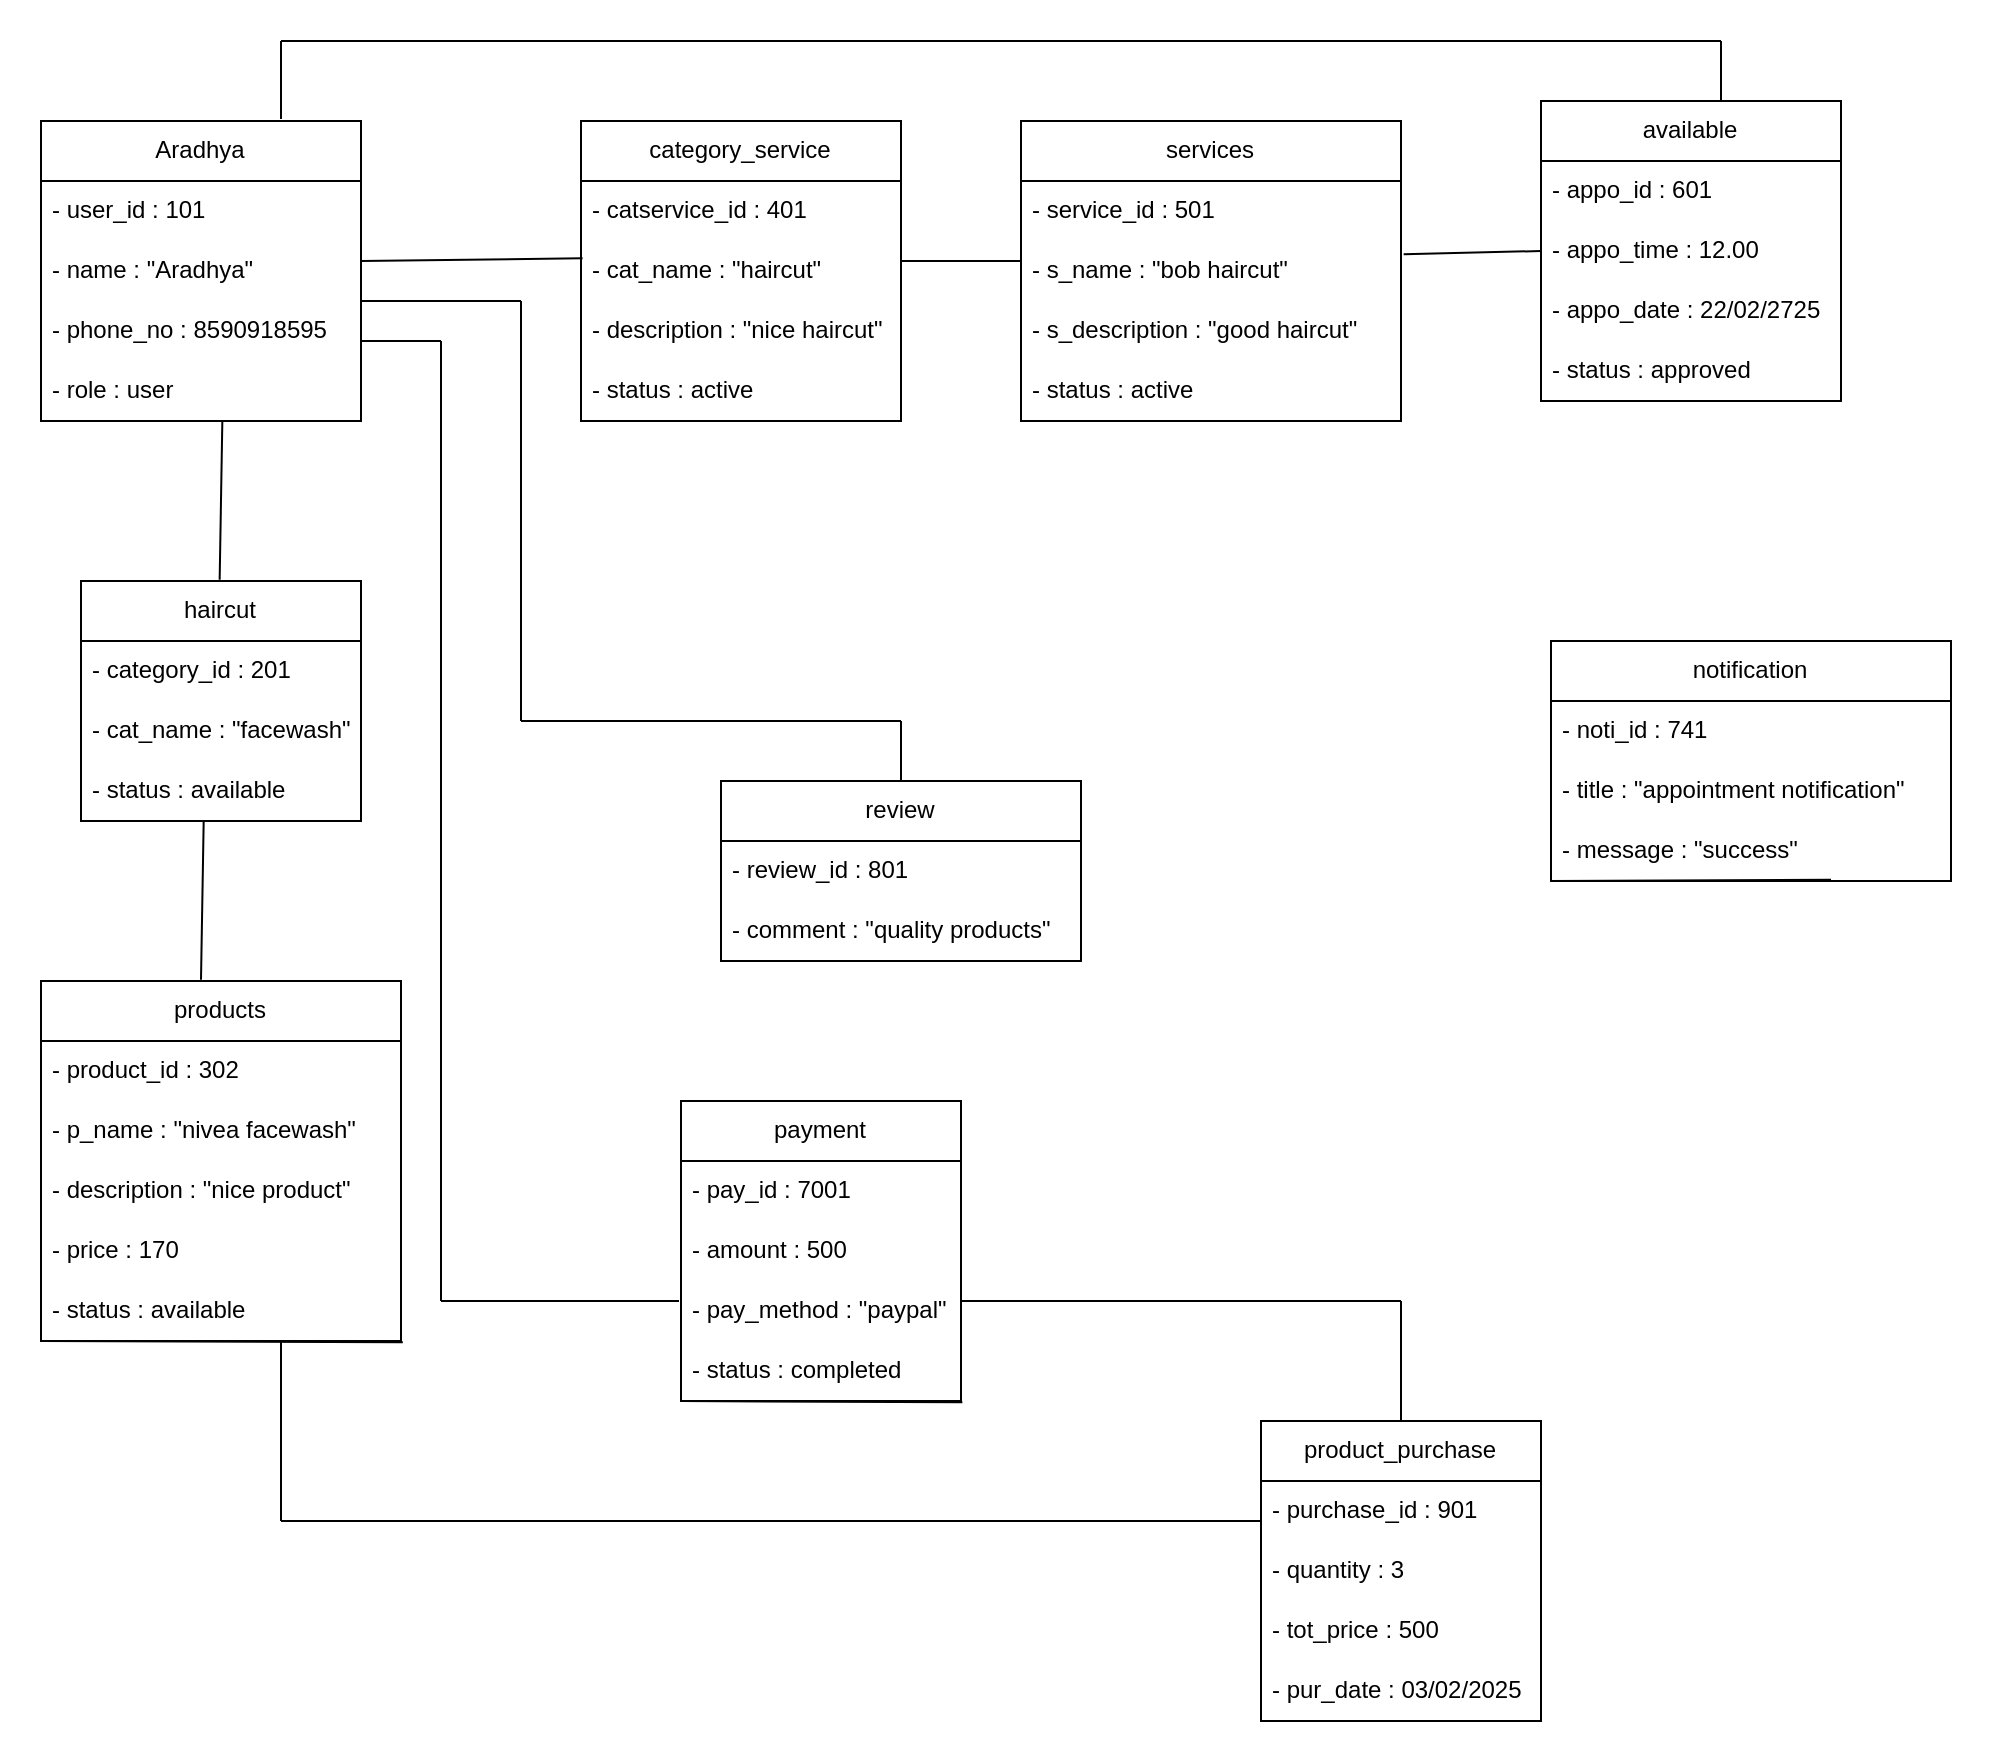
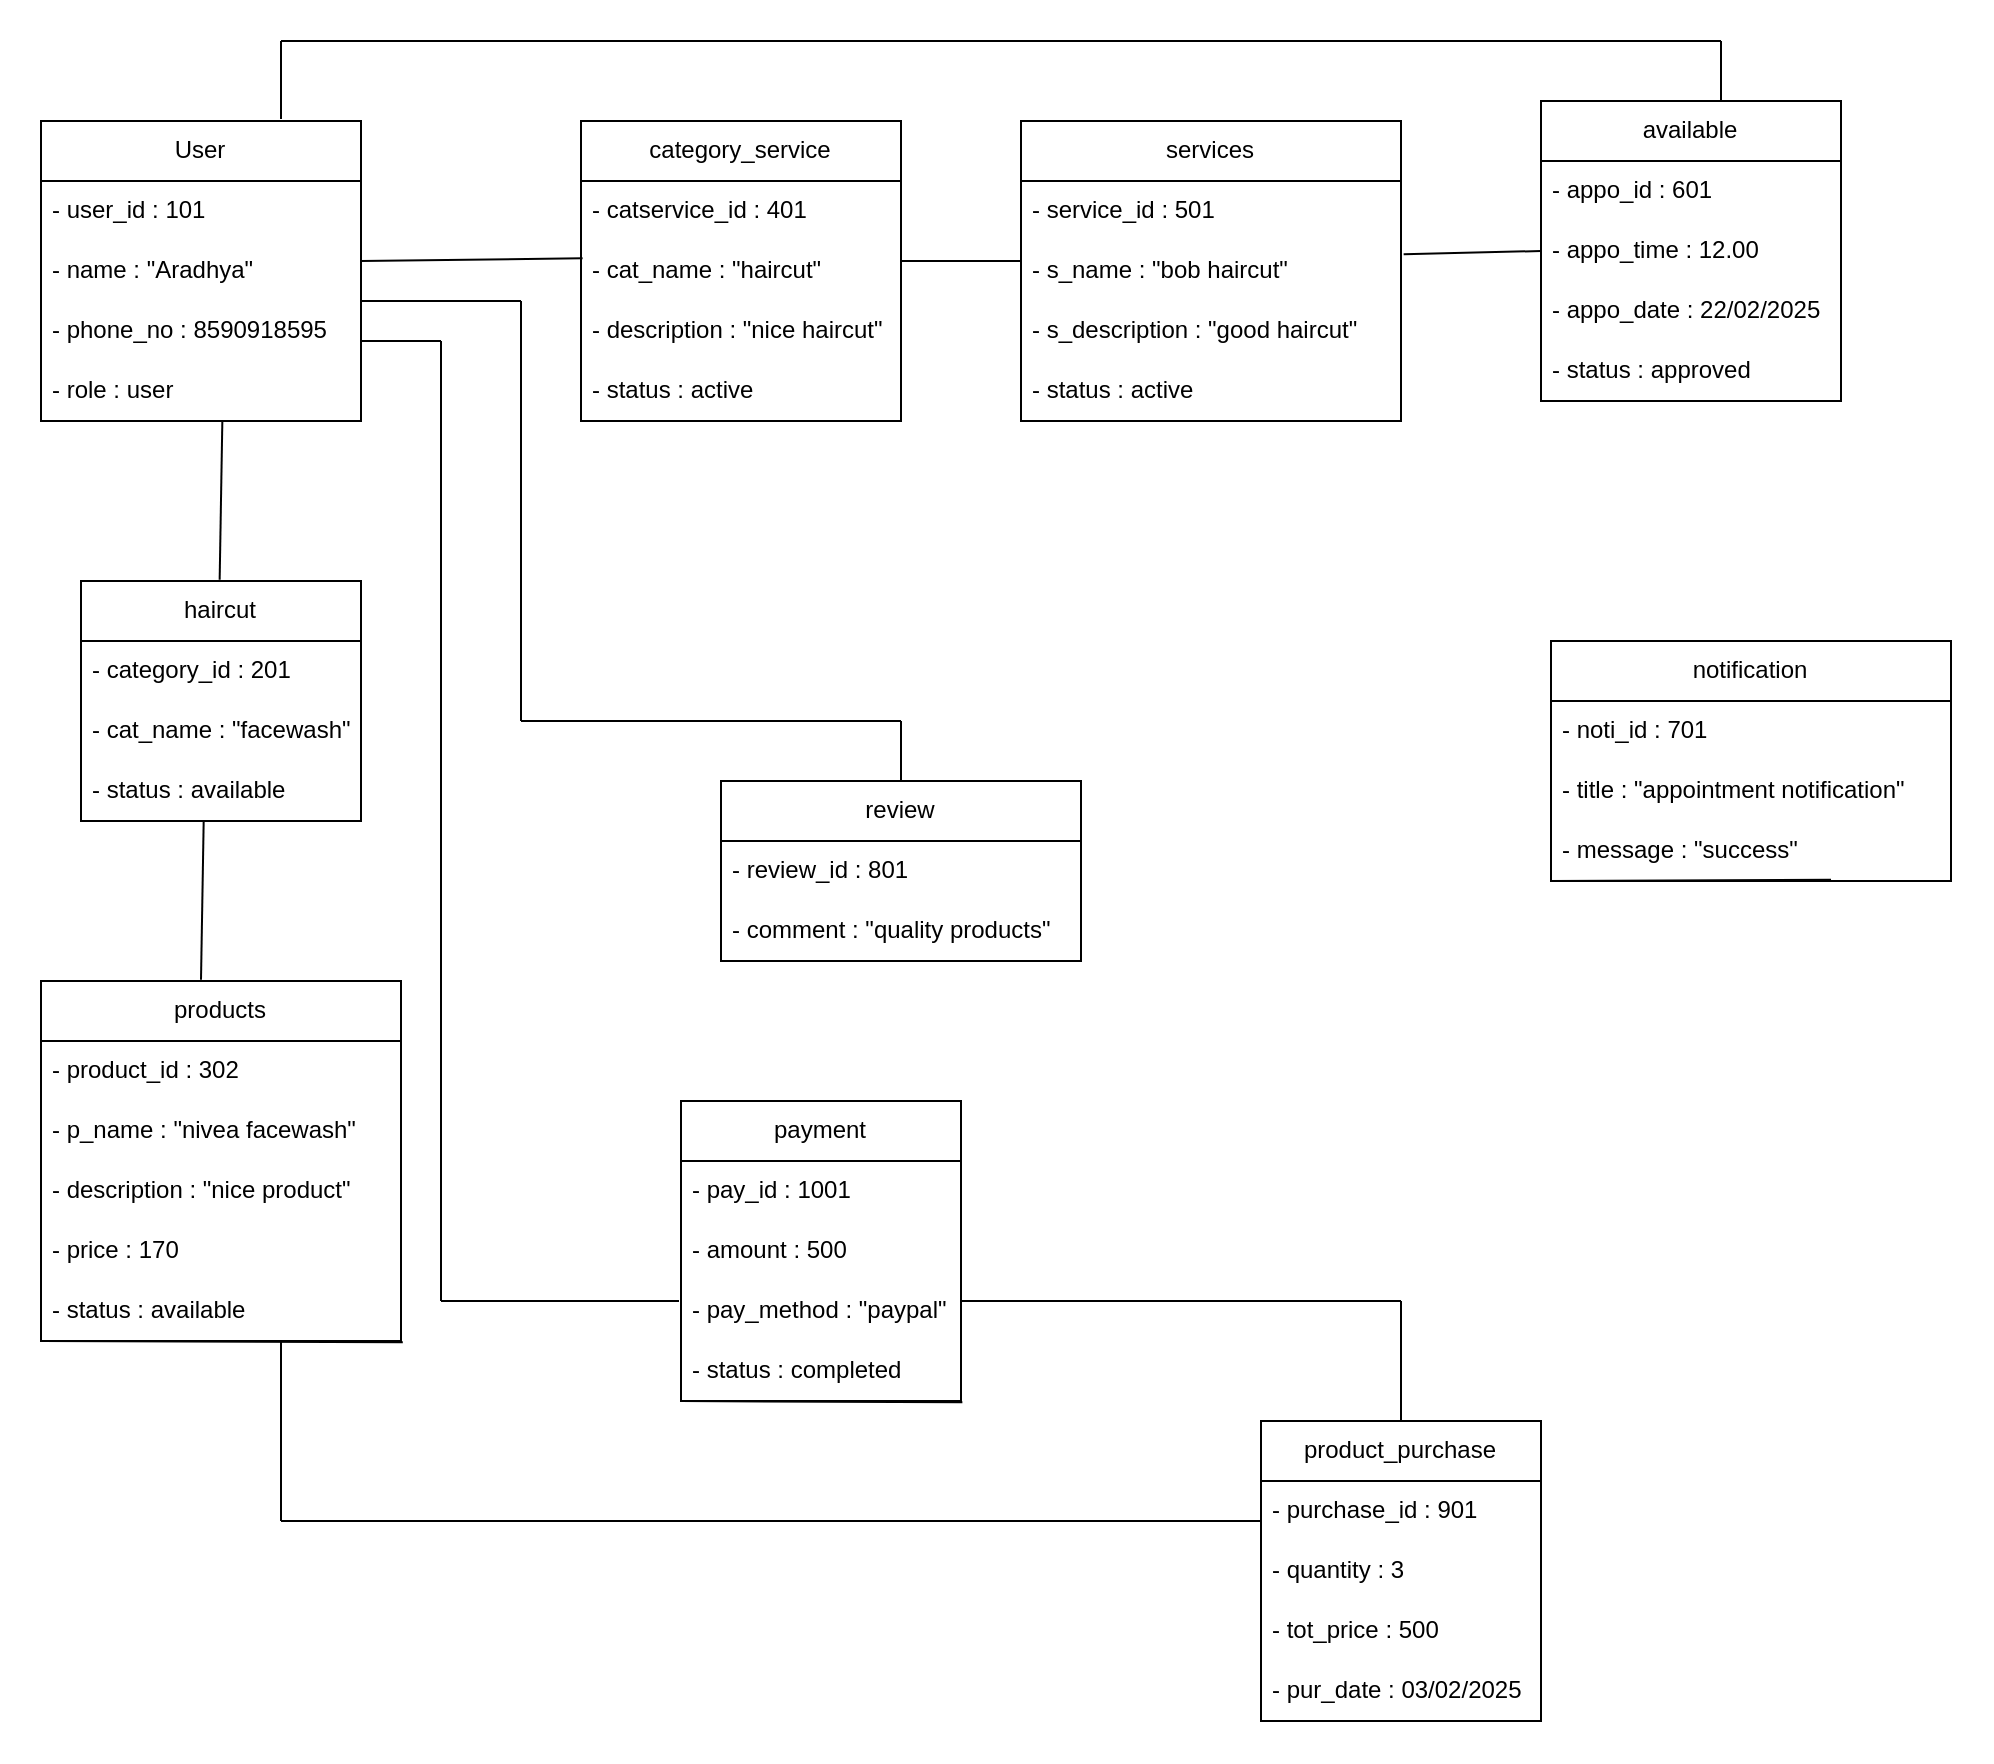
(201, 151) -> (201, 151)
(1693, 311) -> (1693, 311)
(1645, 731) -> (1645, 731)
(778, 1191) -> (778, 1191)
